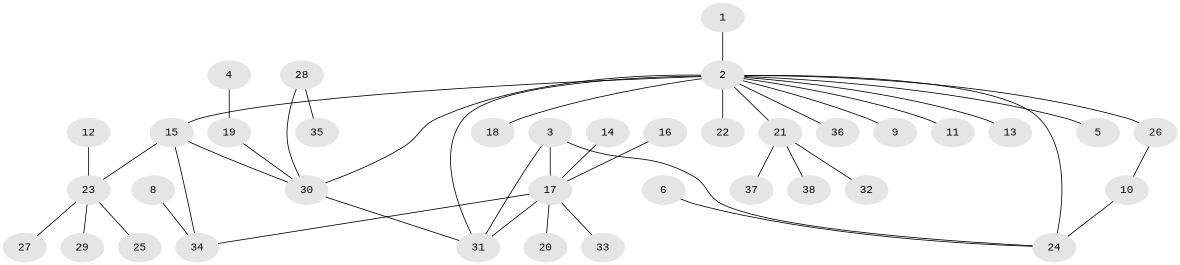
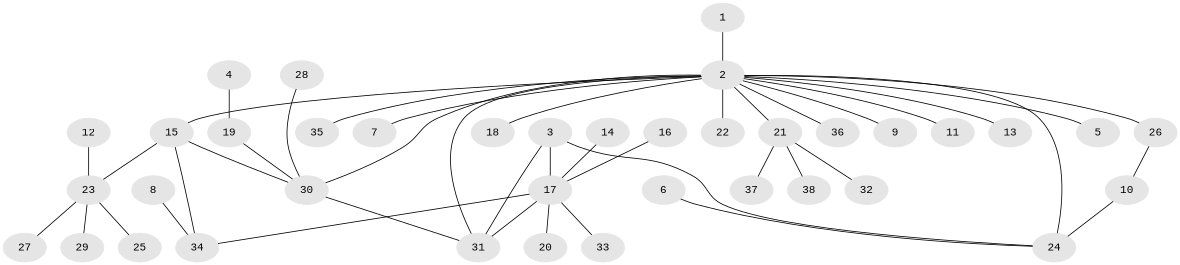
(310, 106) -> (469, 93)
none -> (375, 133)
